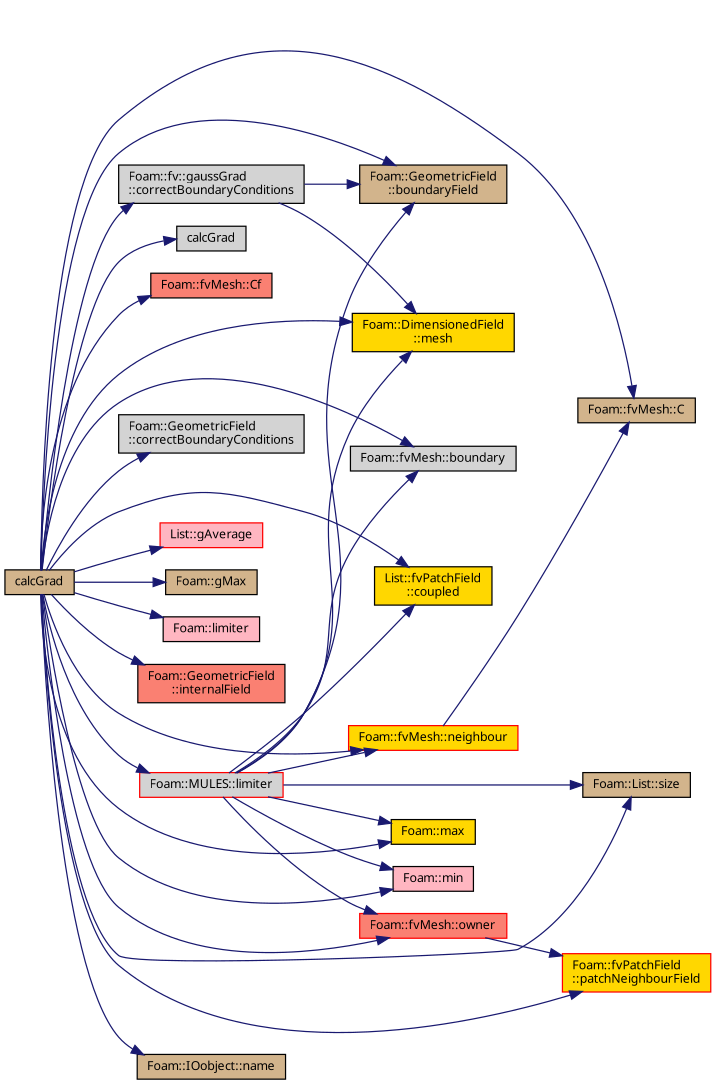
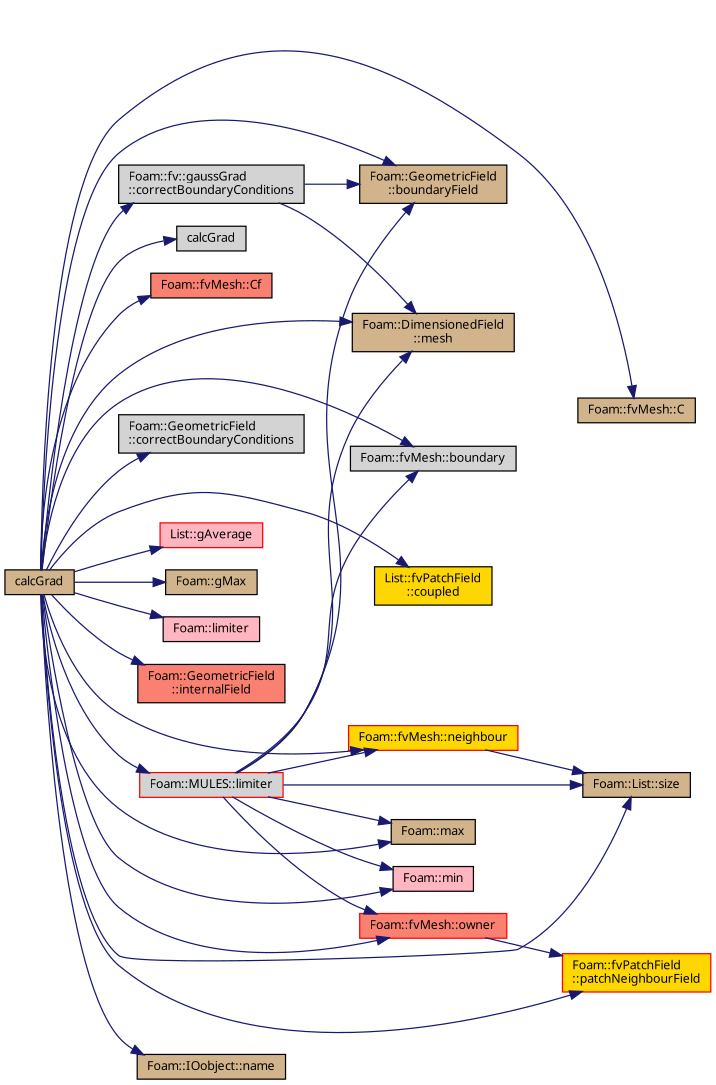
(433, 333) -> (433, 333)
(538, 583) -> (529, 760)
(326, 694) -> none
(433, 832) -> (433, 832)
